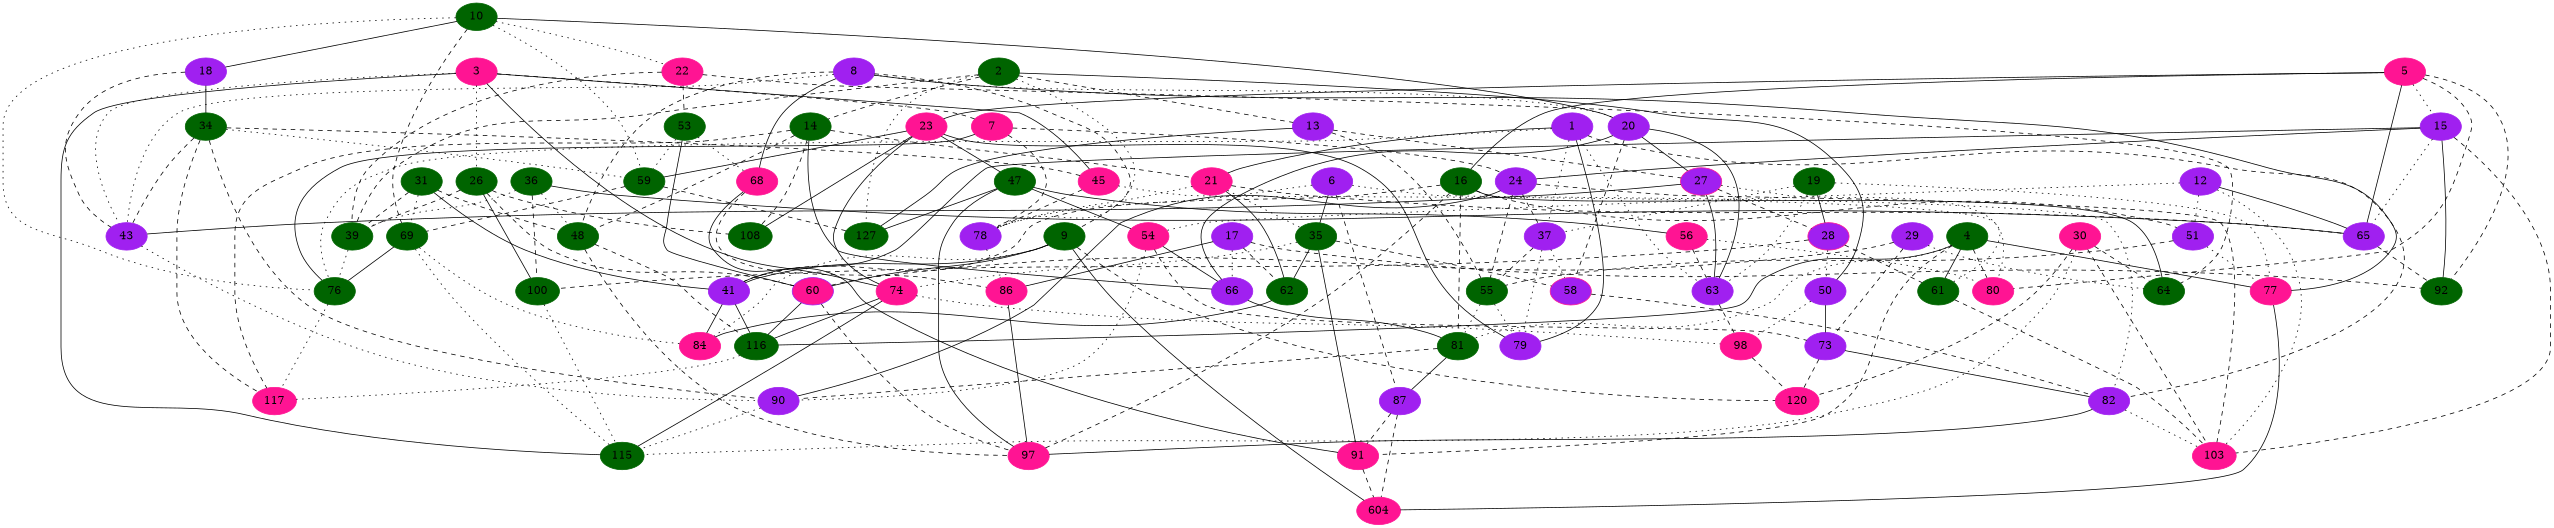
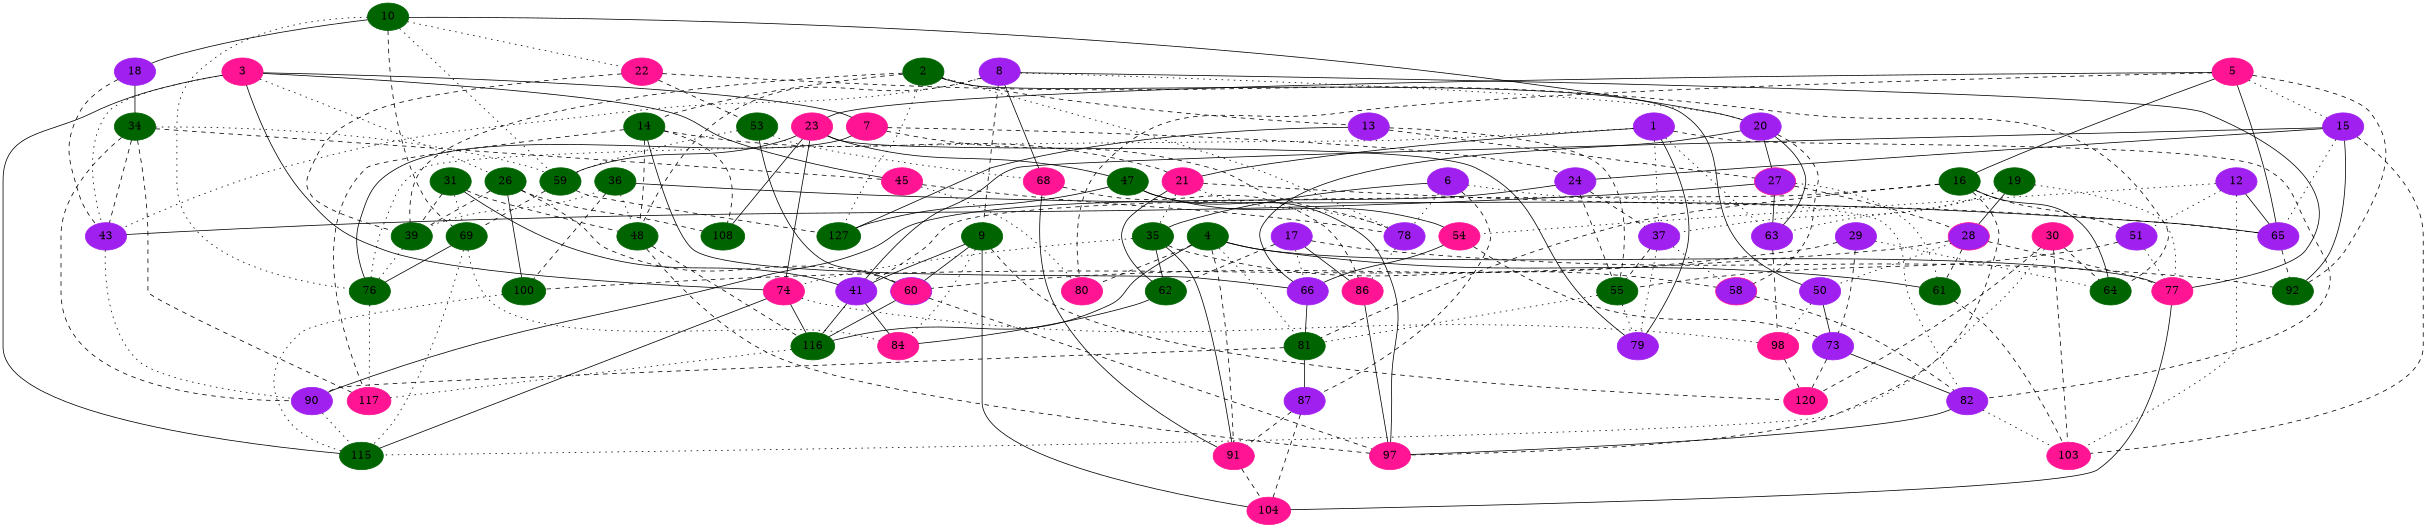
(736, 92) -> (573, 84)
(2104, 208) -> none
(1687, 236) -> none
none -> (2072, 261)
(1059, 372) -> none
(1379, 511) -> (1269, 511)
